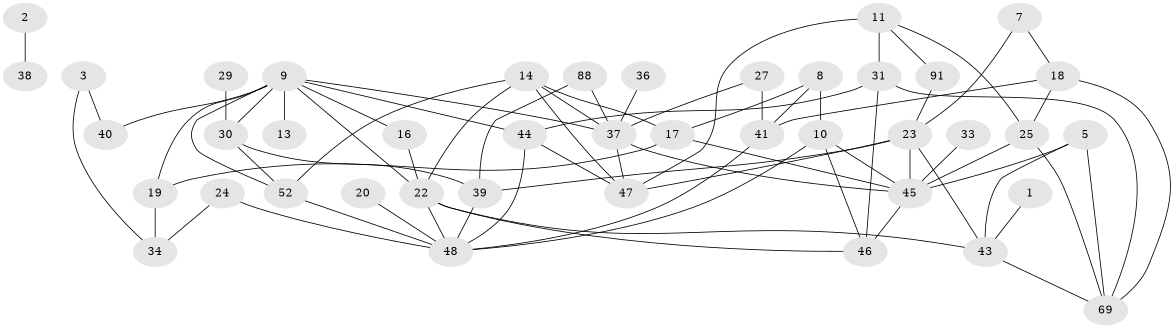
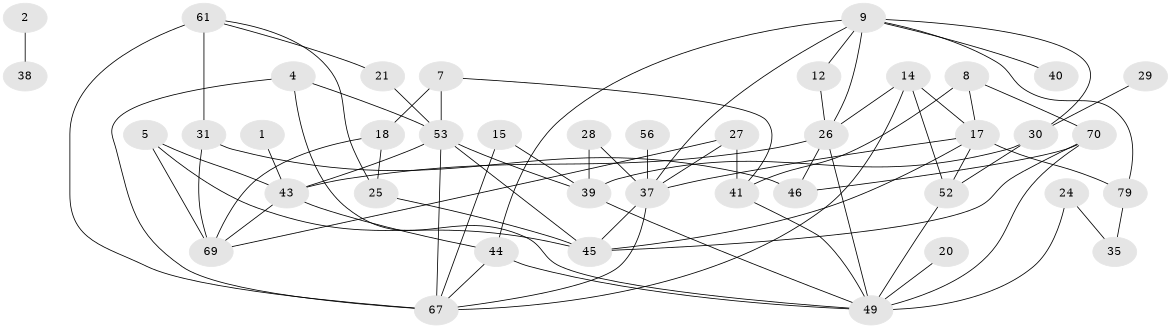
(879, 18) -> (204, 18)
(84, 76) -> none
none -> (293, 76)
(585, 76) -> (589, 135)
(644, 76) -> (648, 135)
(938, 76) -> (383, 76)
(907, 101) -> (650, 94)
(570, 106) -> (768, 168)
(704, 111) -> (424, 236)
(284, 135) -> none
(405, 135) -> (819, 76)
none -> (500, 135)
(821, 135) -> (1094, 135)
(910, 135) -> (441, 135)
(968, 135) -> none
(192, 136) -> (962, 164)
(155, 193) -> (1125, 193)
(422, 193) -> (826, 135)
(626, 193) -> (436, 310)
(1076, 219) -> (486, 192)
(888, 223) -> none
(155, 252) -> (1115, 252)
(451, 252) -> (871, 310)
